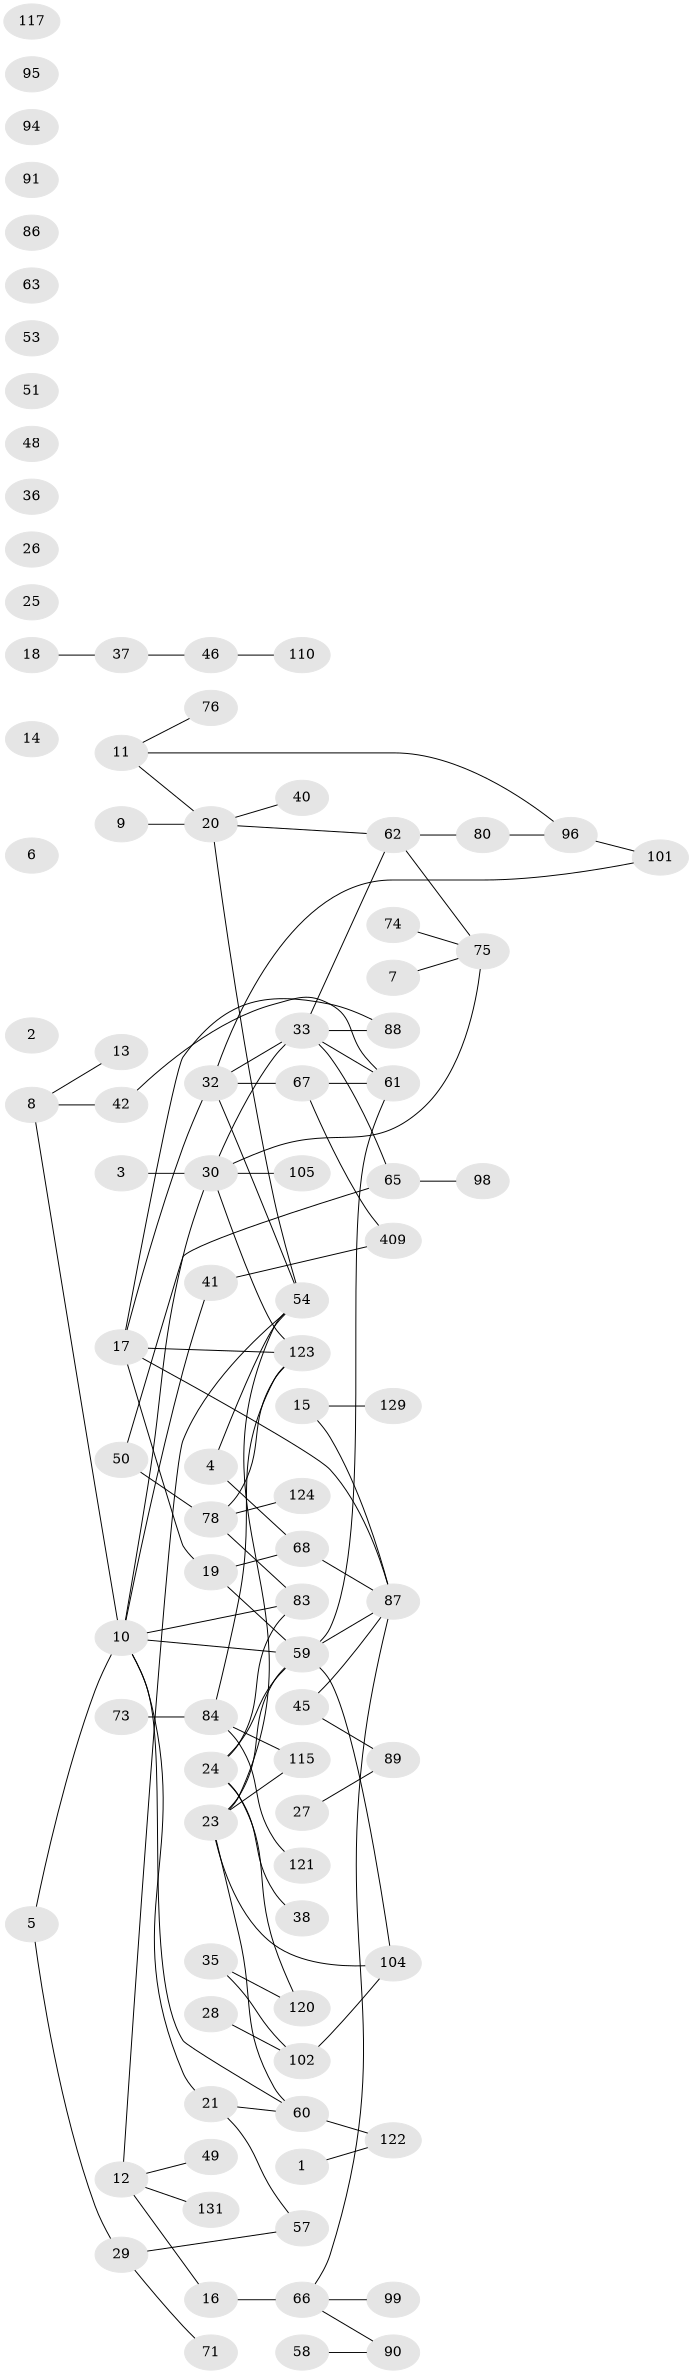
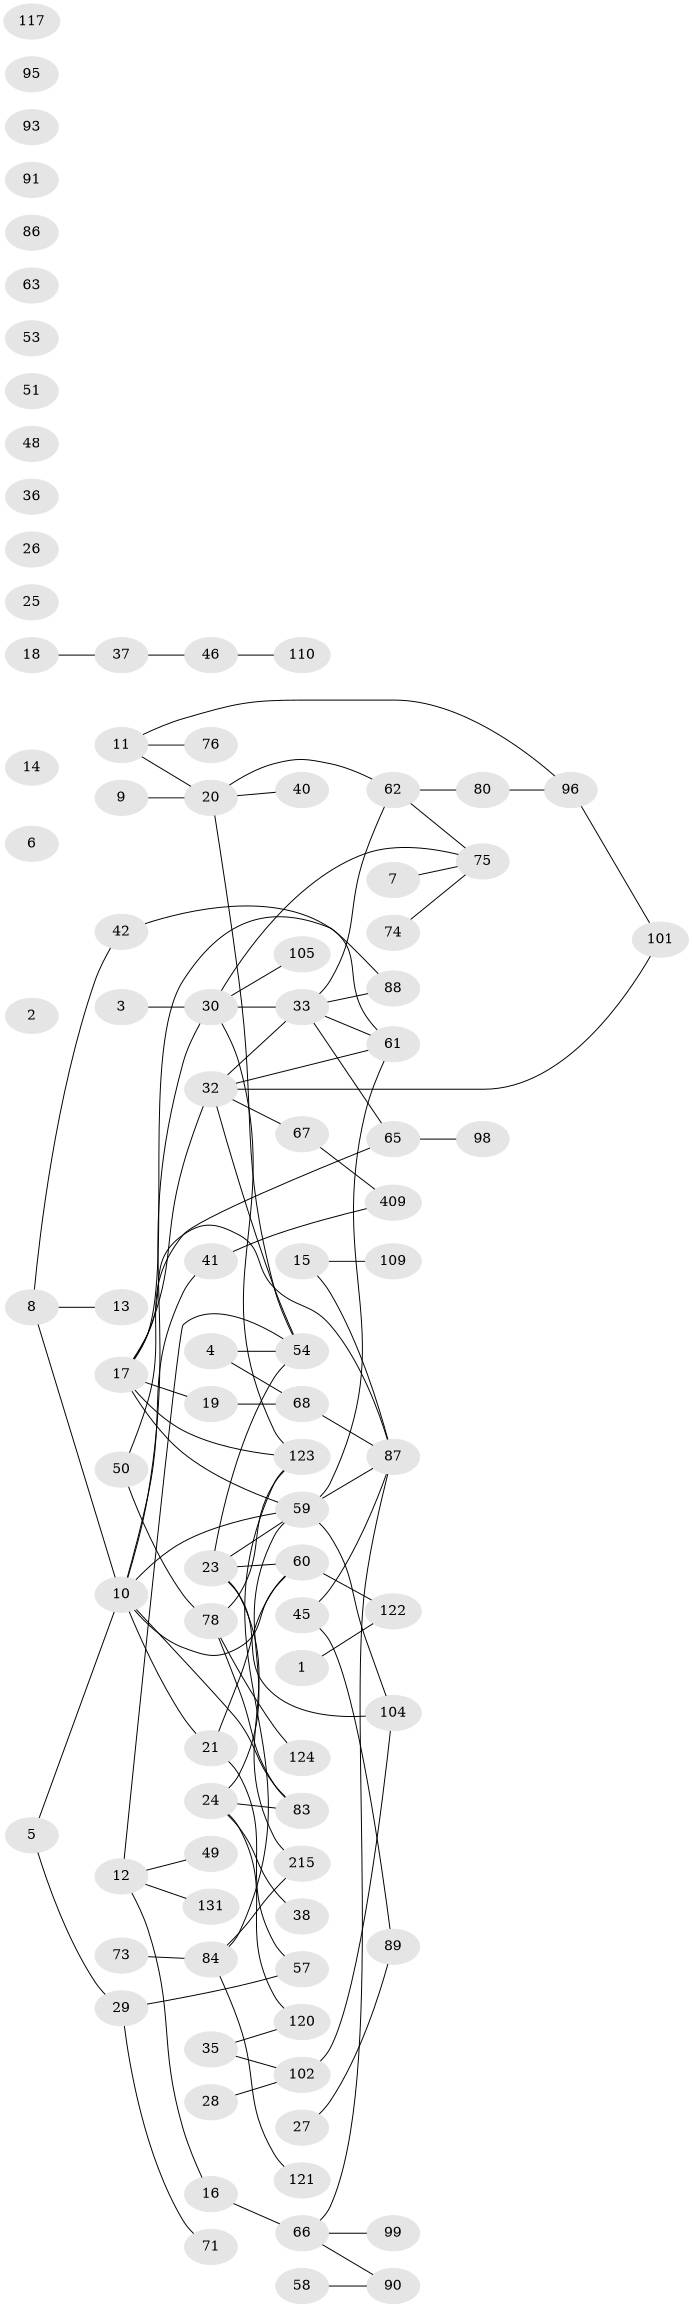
(32, 127) -> (32, 127)
(355, 1083) -> (302, 1067)
(393, 1406) -> (393, 1261)
(260, 1616) -> (194, 1461)
(302, 1760) -> (302, 1864)
